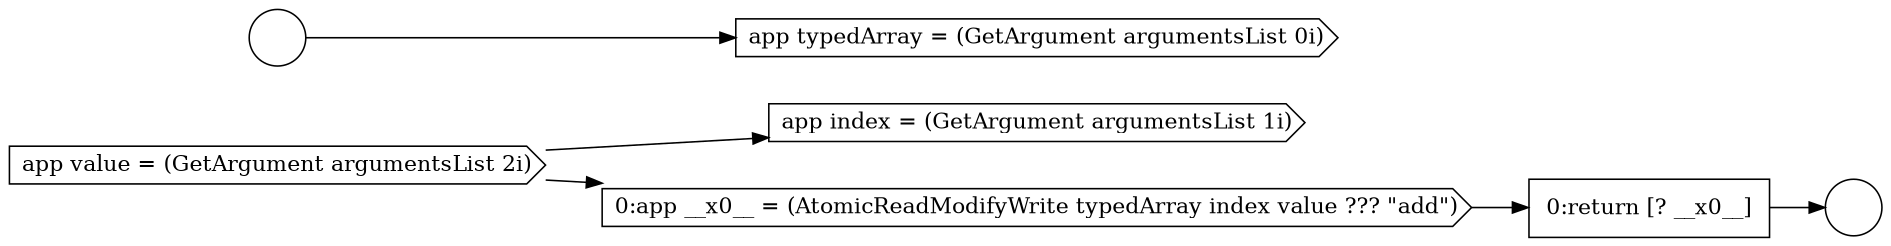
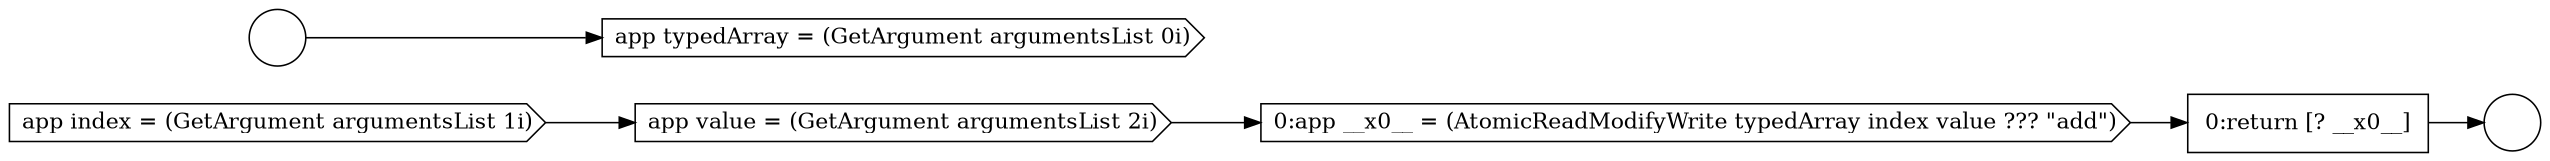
(649, 144) -> (582, 123)
